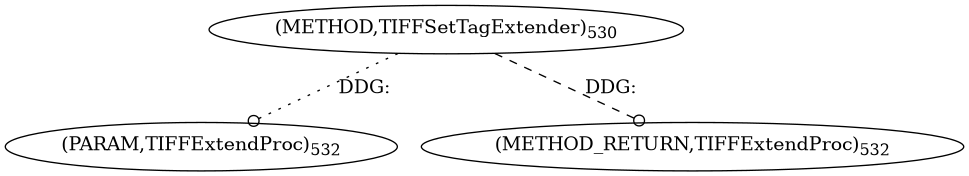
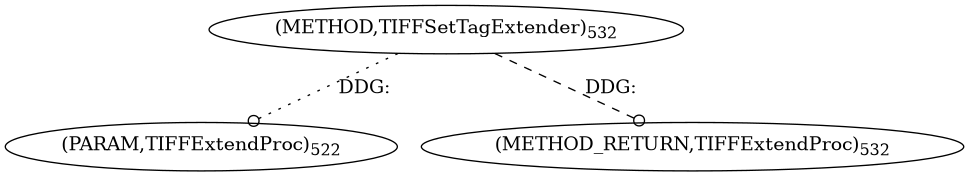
(602, 28) -> (602, 28)
(326, 145) -> (326, 145)
